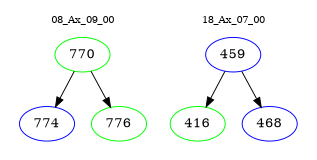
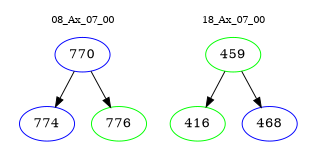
(83, 21) -> (83, 21)
(83, 55) -> (83, 55)
(233, 55) -> (233, 55)
